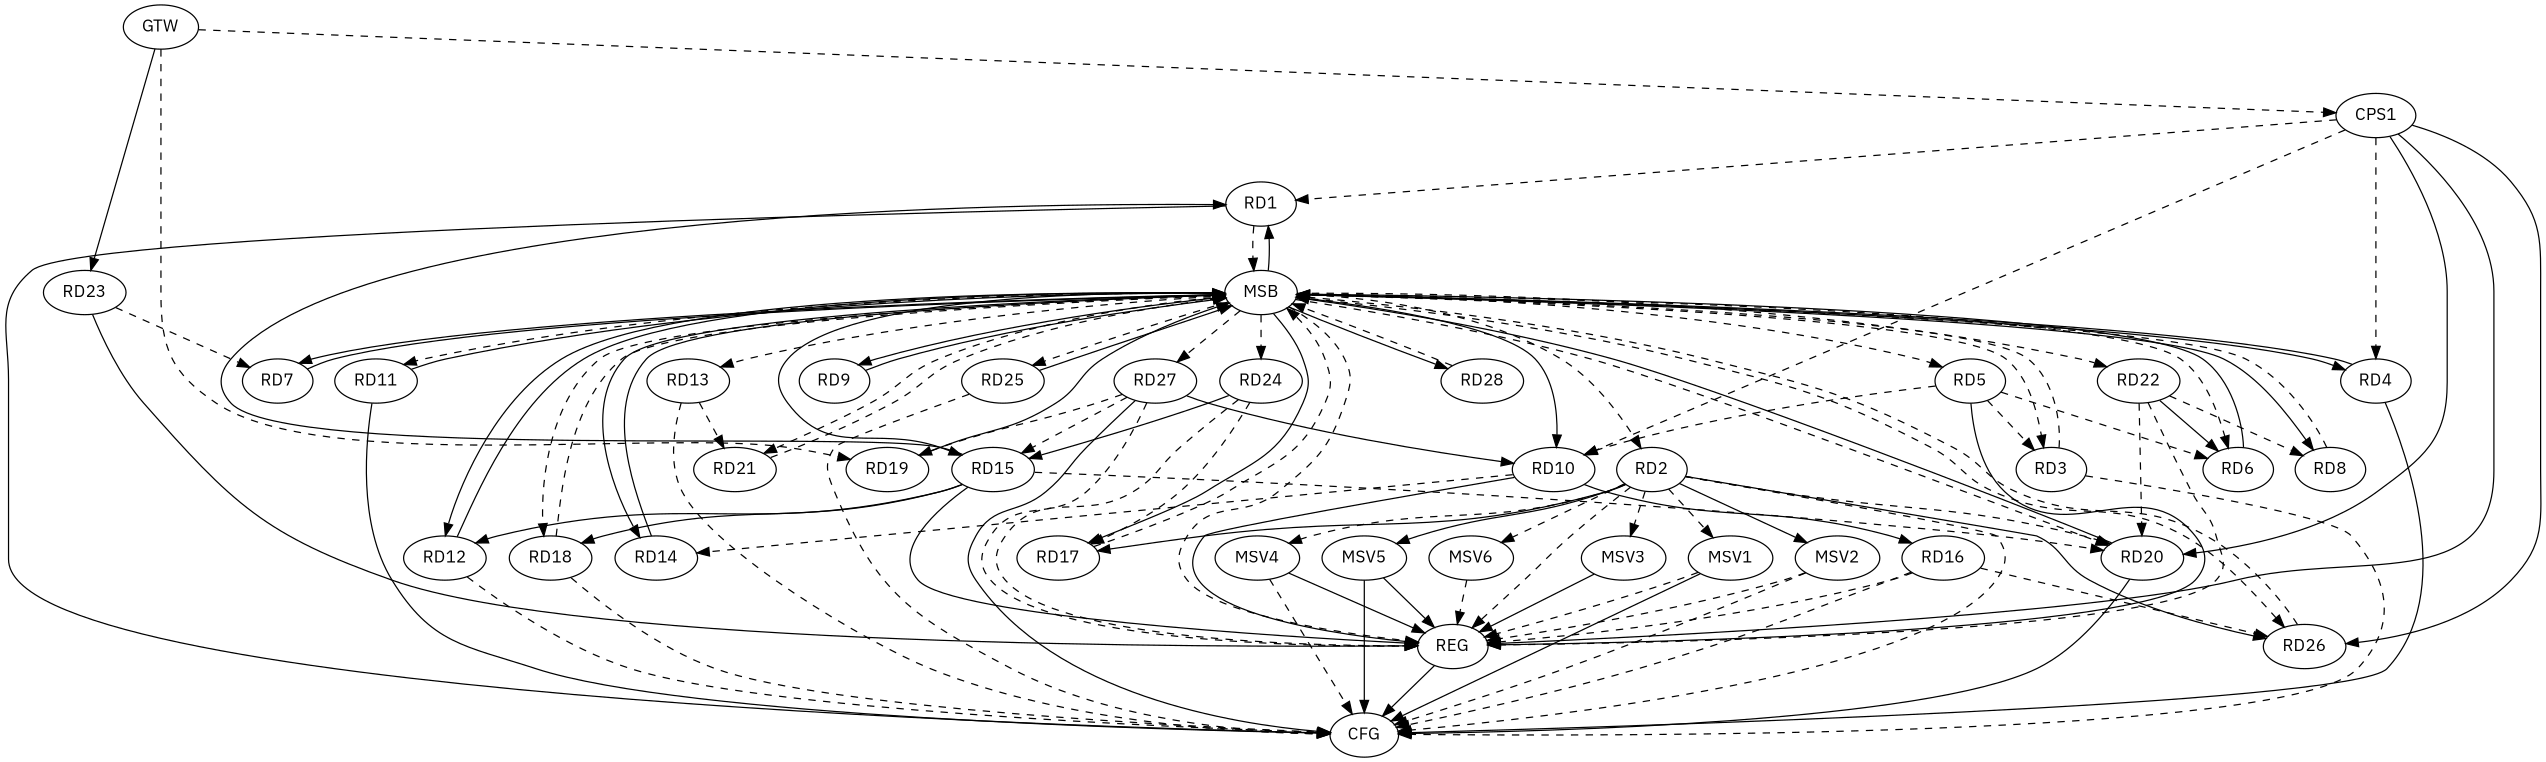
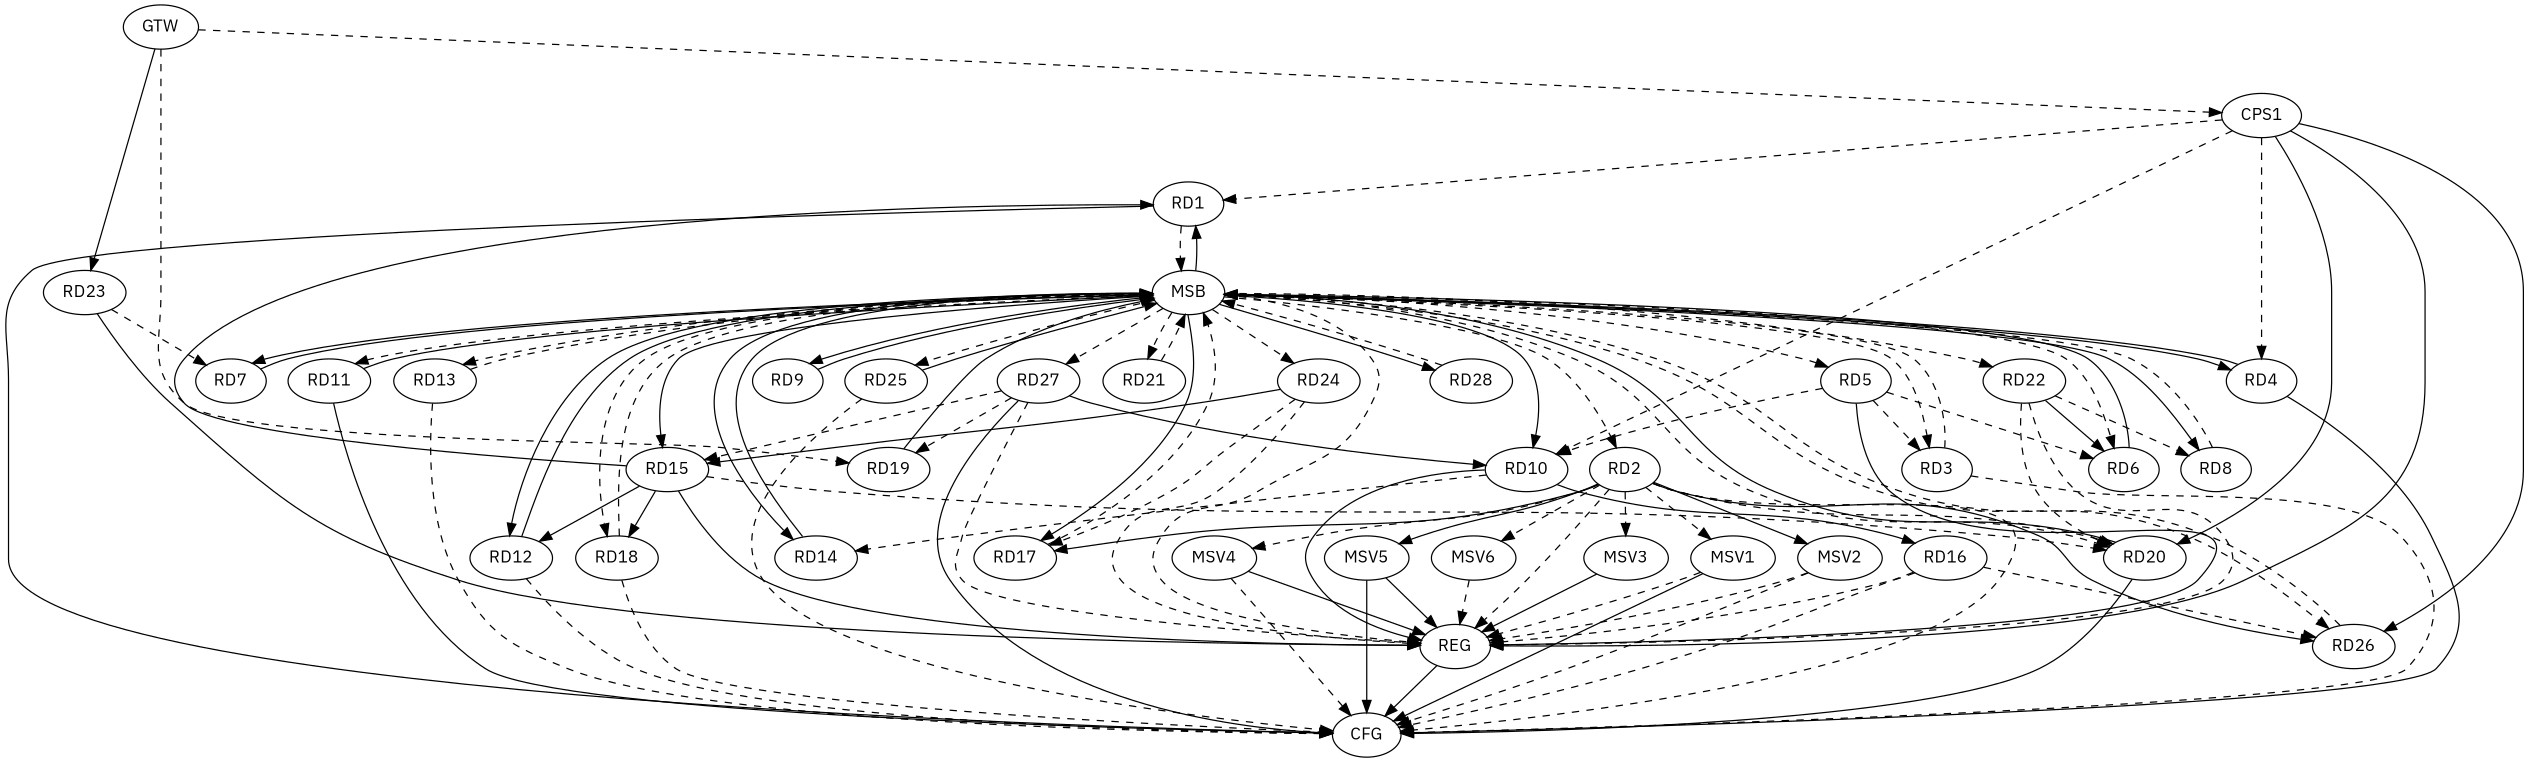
(709, 420) -> (803, 314)
